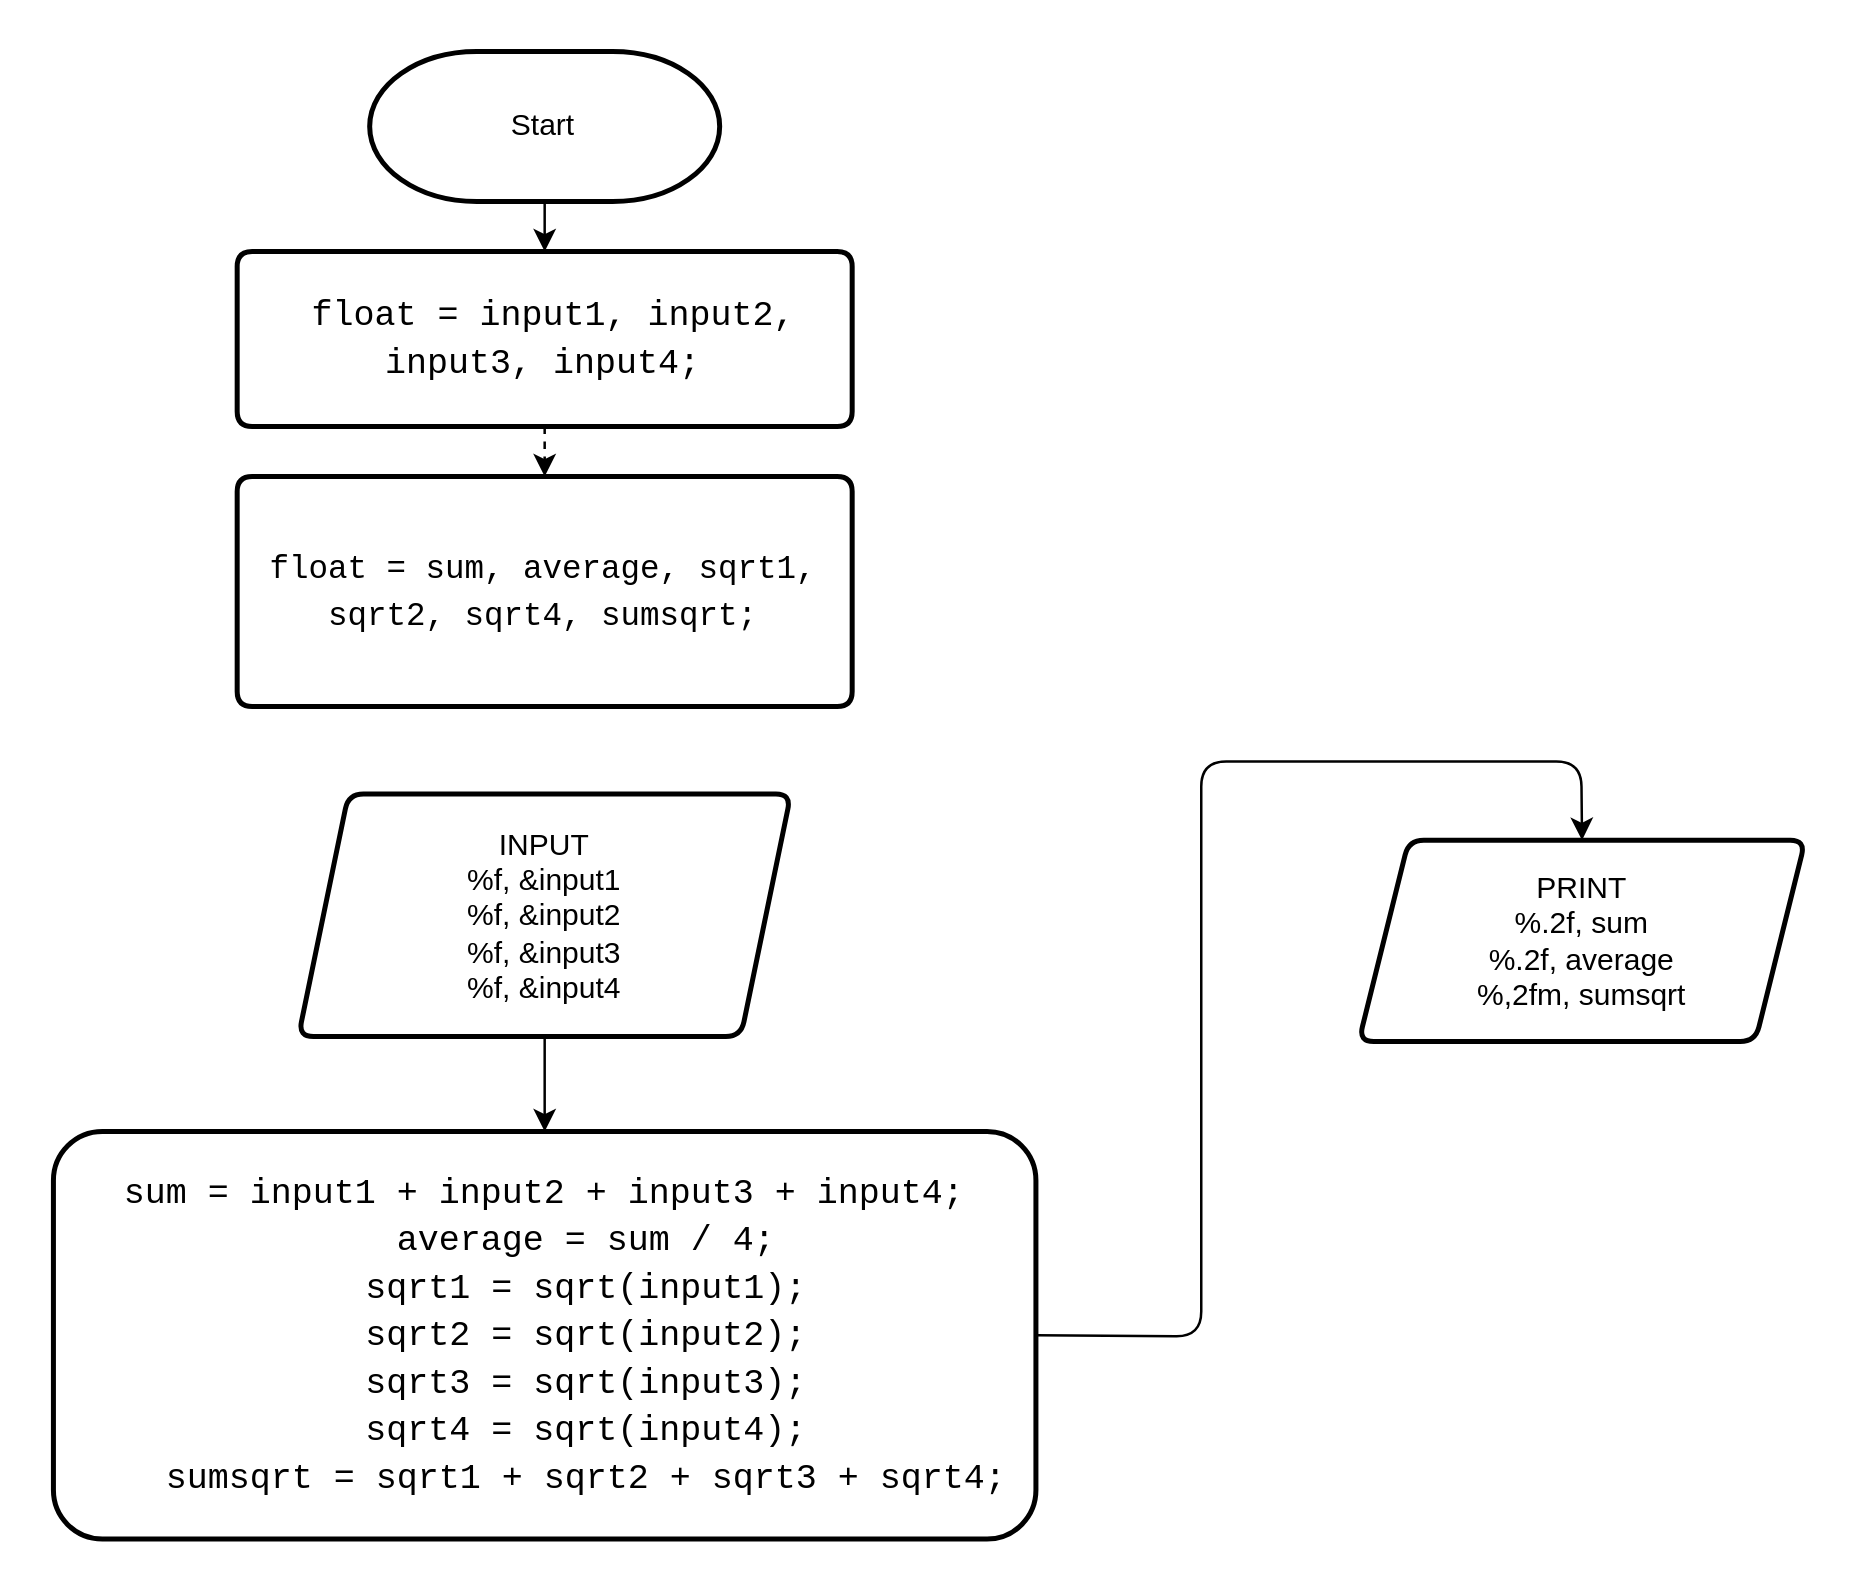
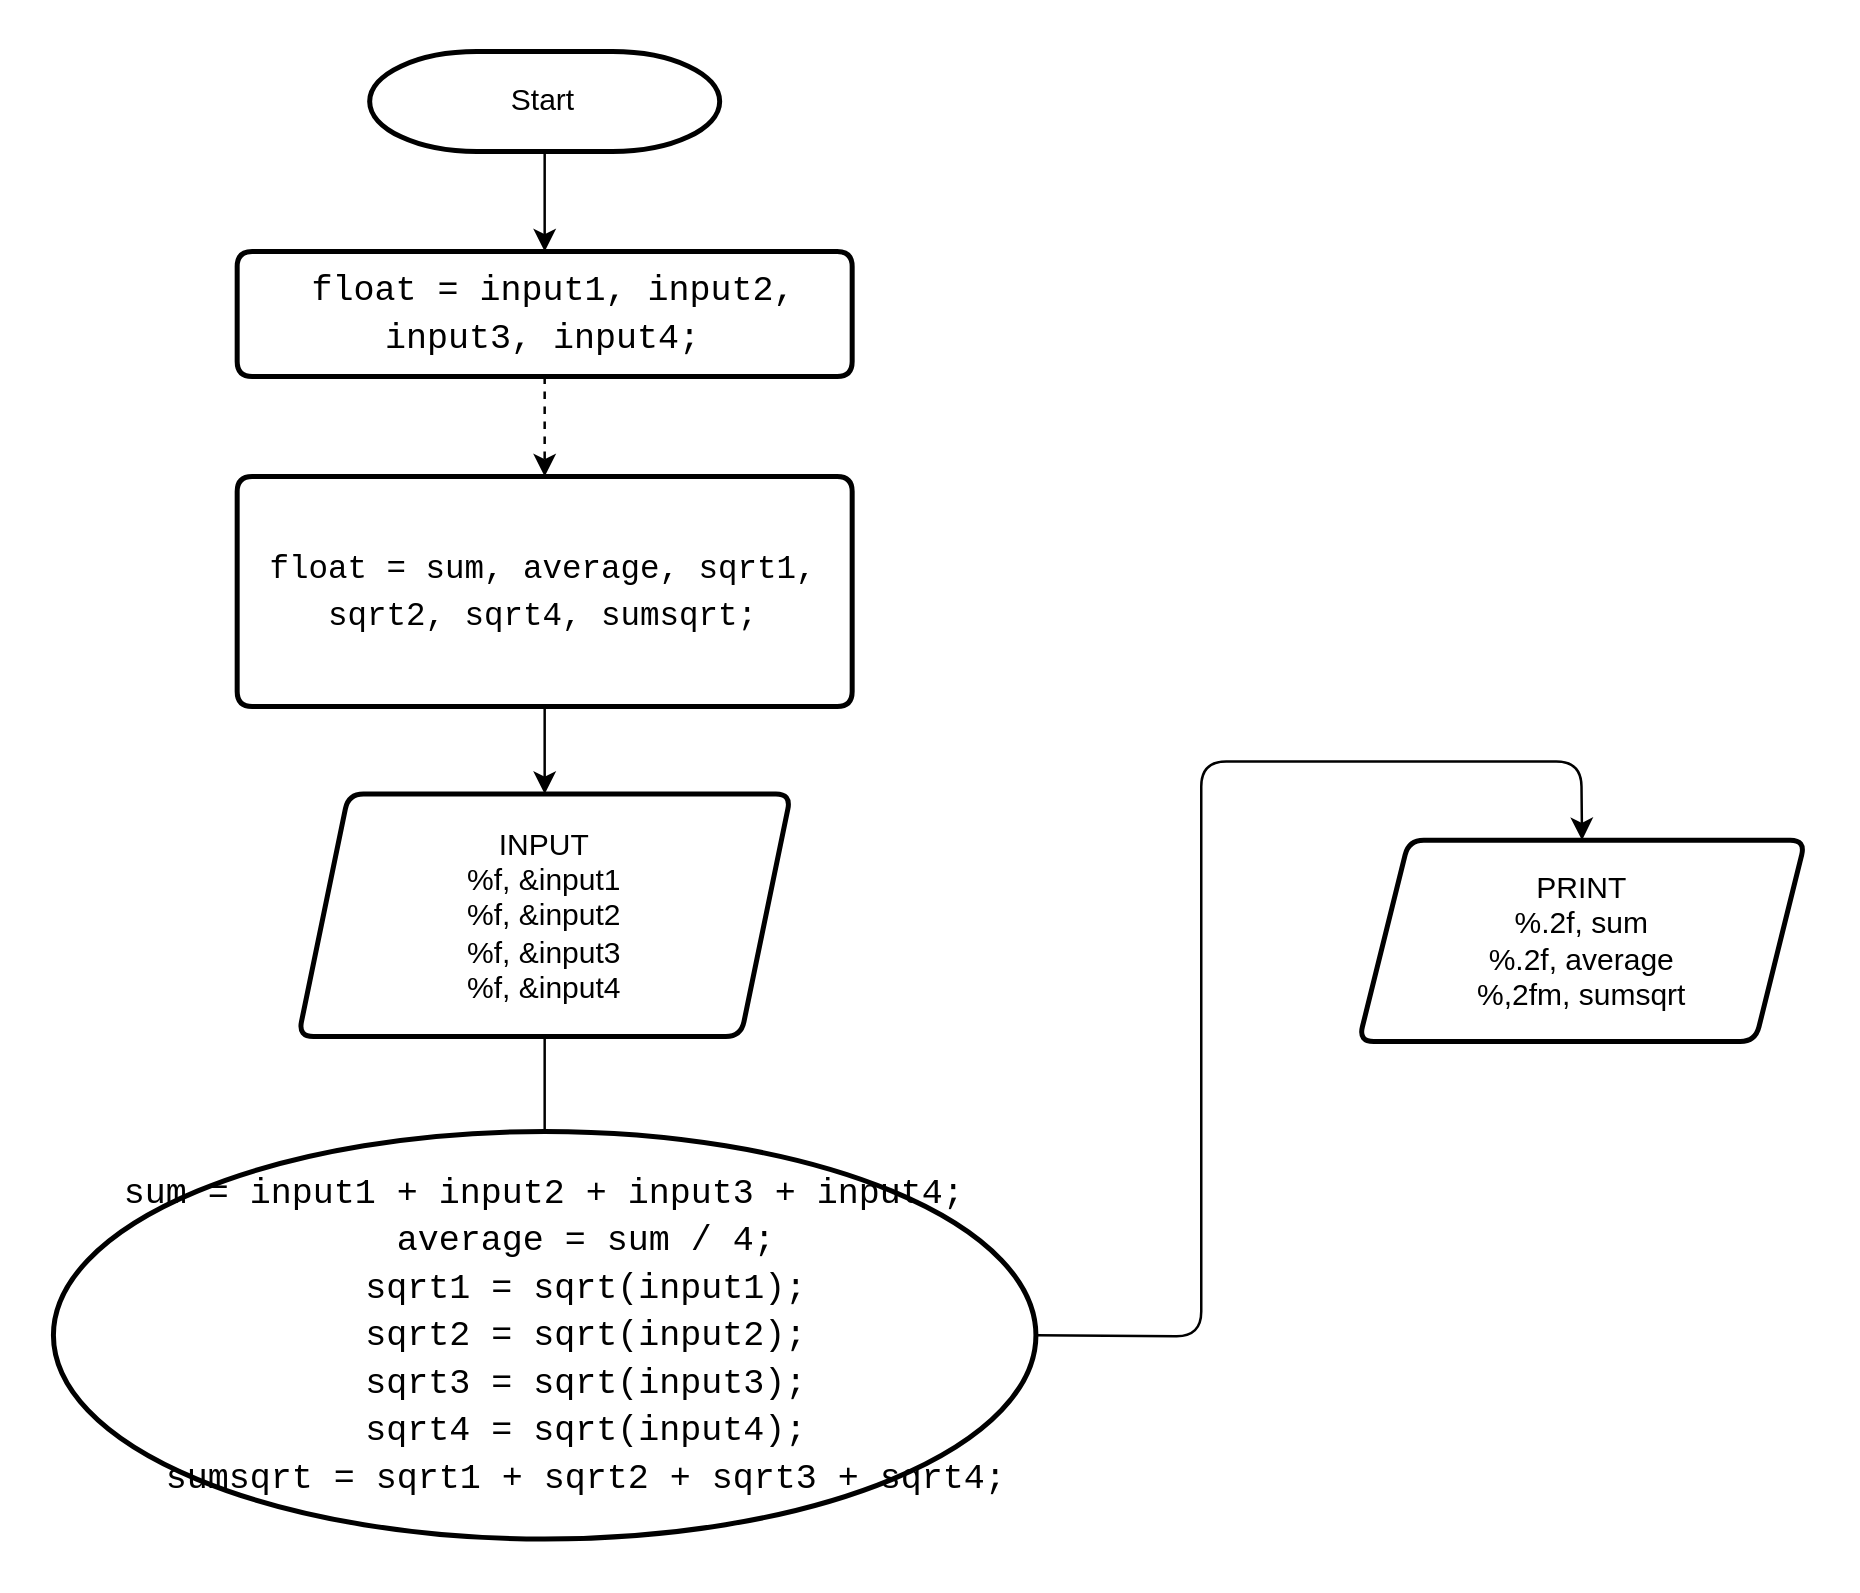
(545, 126) -> (545, 101)
(545, 339) -> (545, 314)
none -> (545, 743)
(545, 1113) -> (545, 1120)
(545, 1335) -> (545, 1335)
